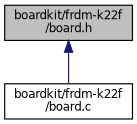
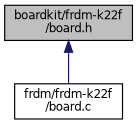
(69, 101) -> (69, 101)
